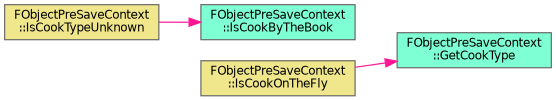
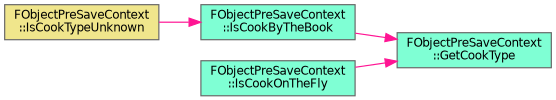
none -> (370, 35)
(278, 78) -> (278, 78)
